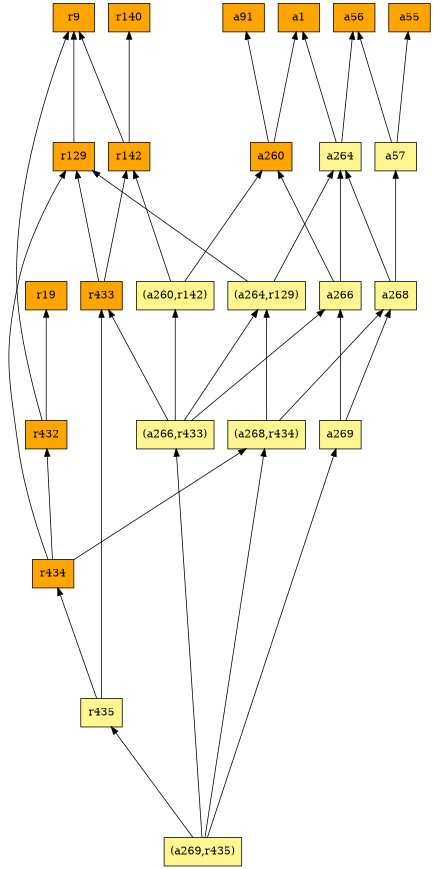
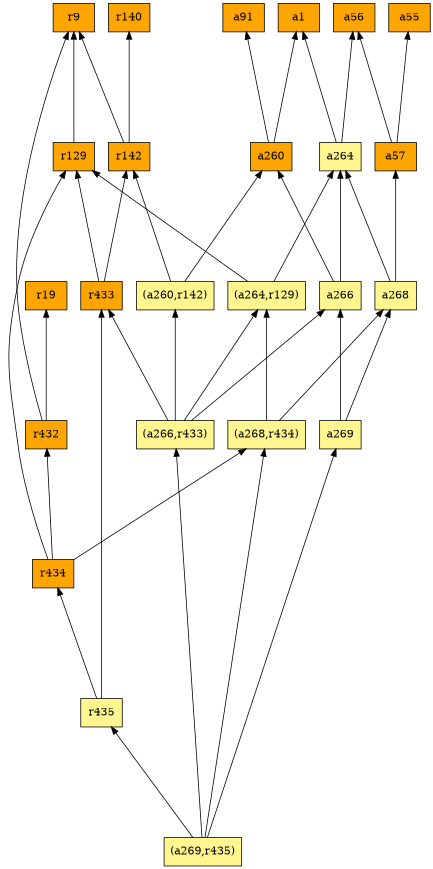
(396, 157) -> (396, 157)
